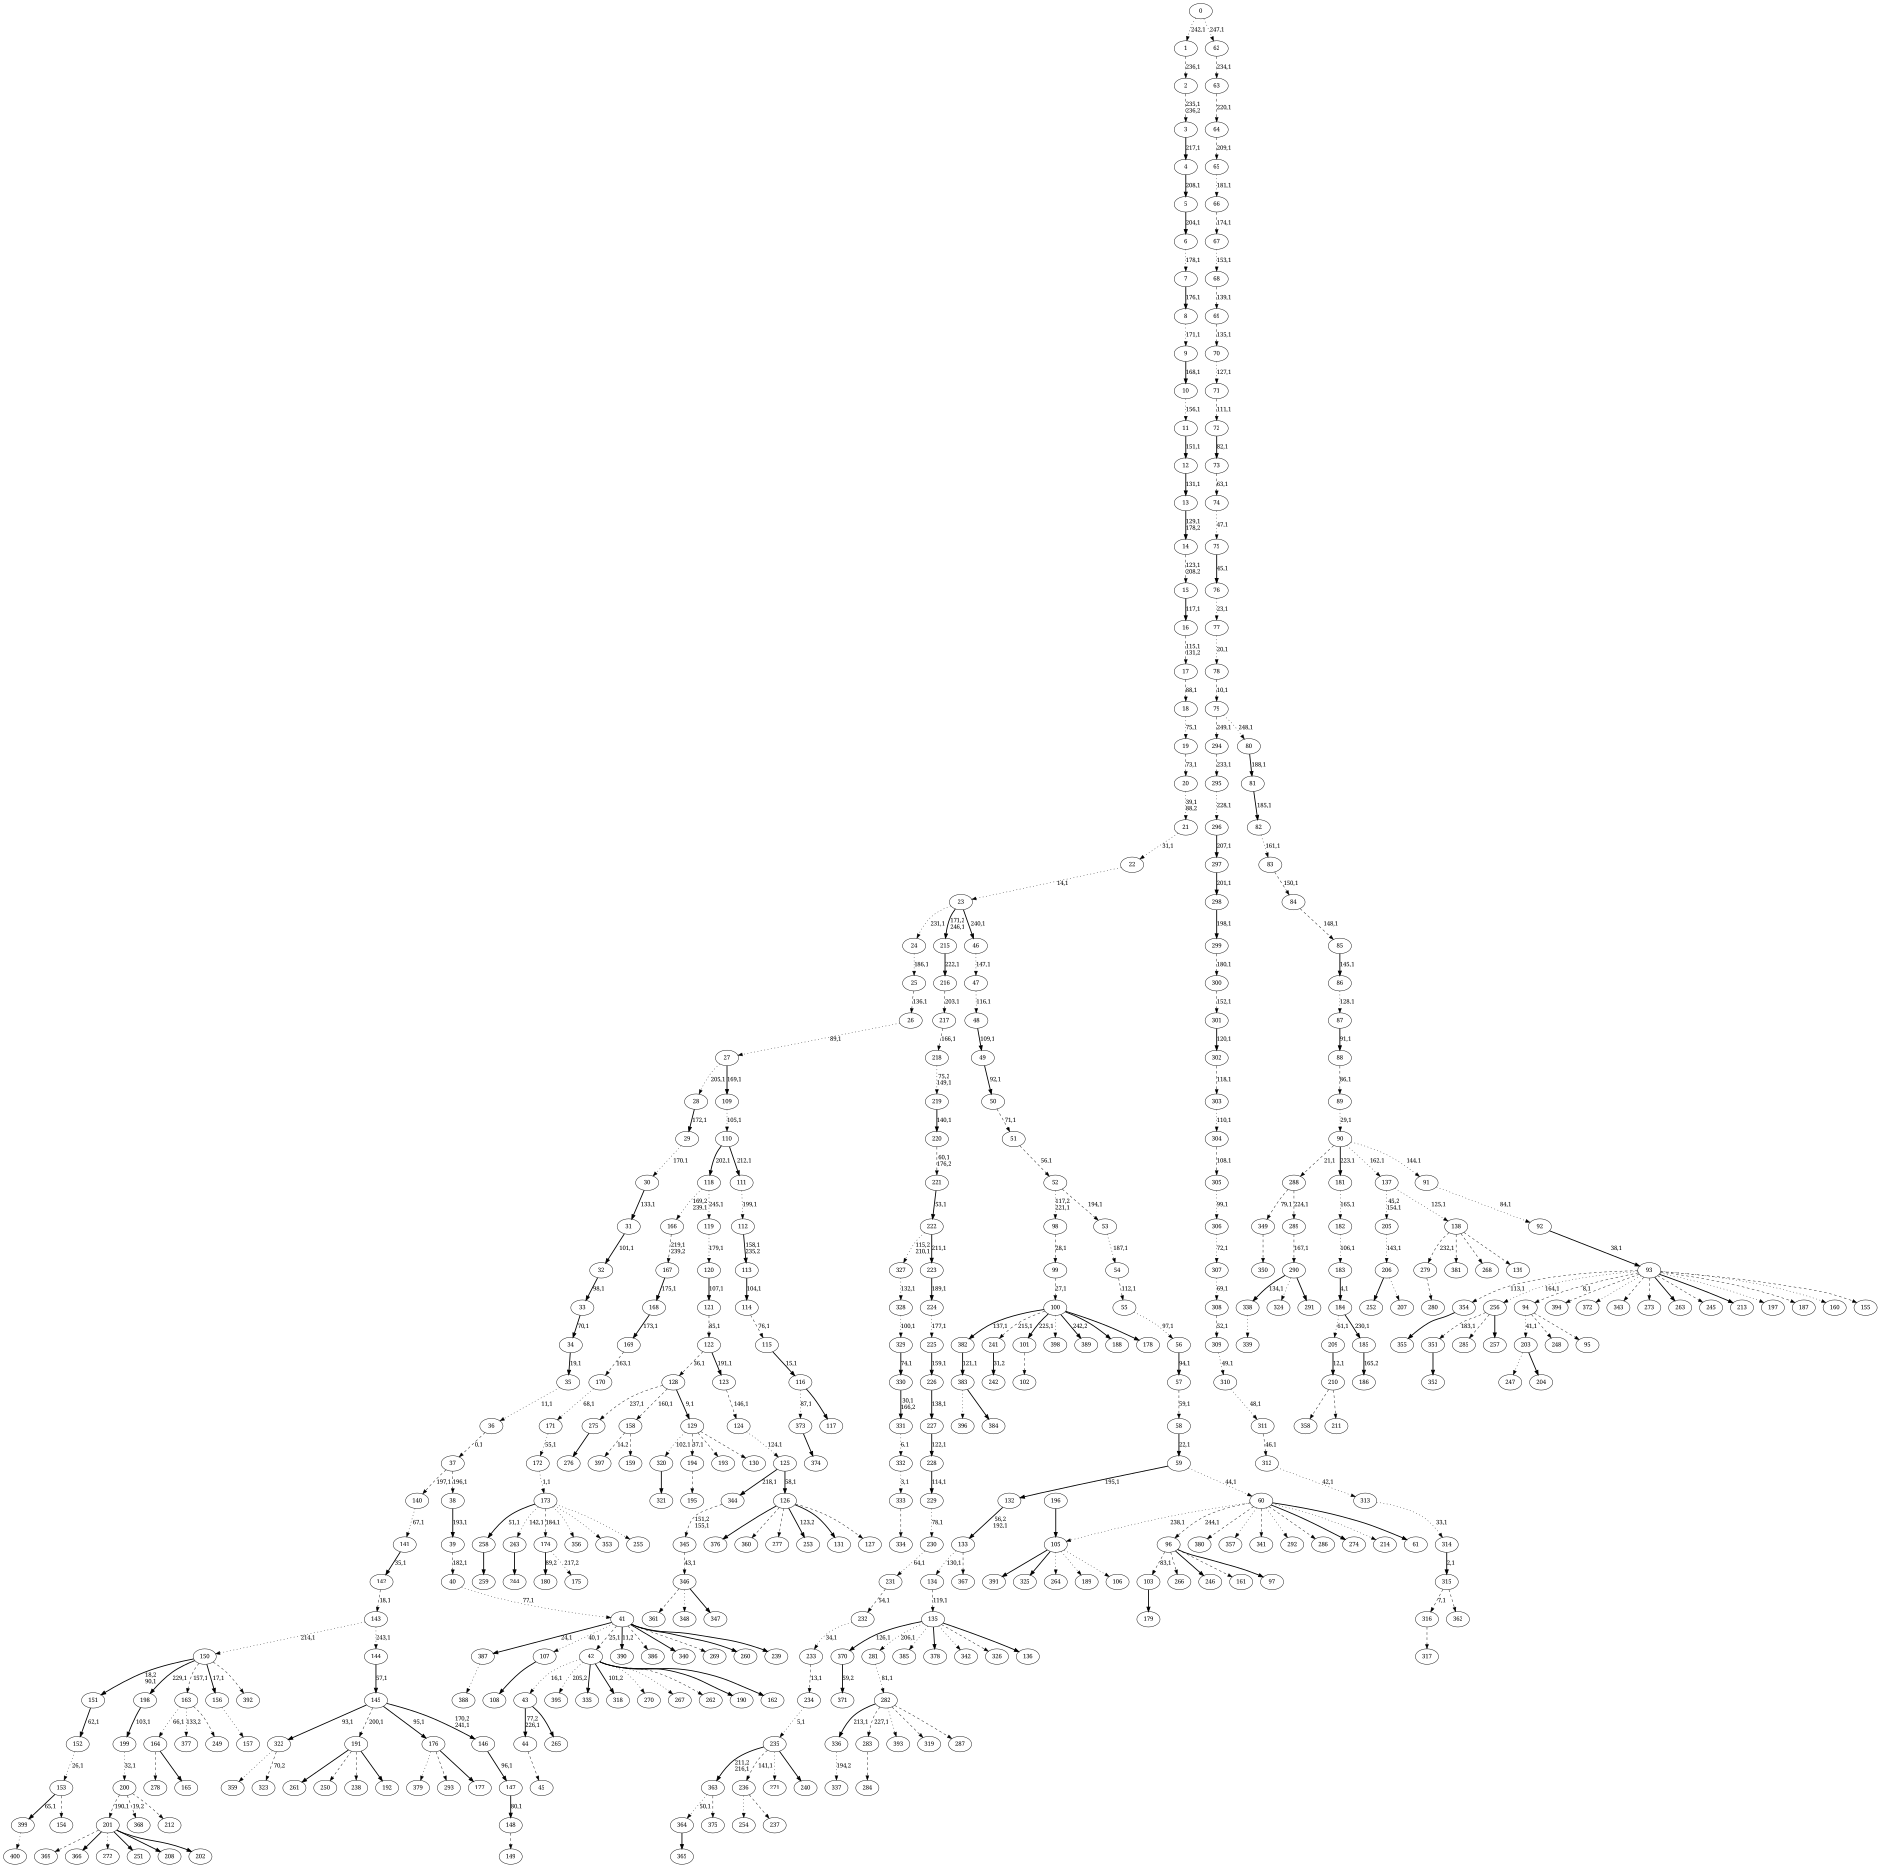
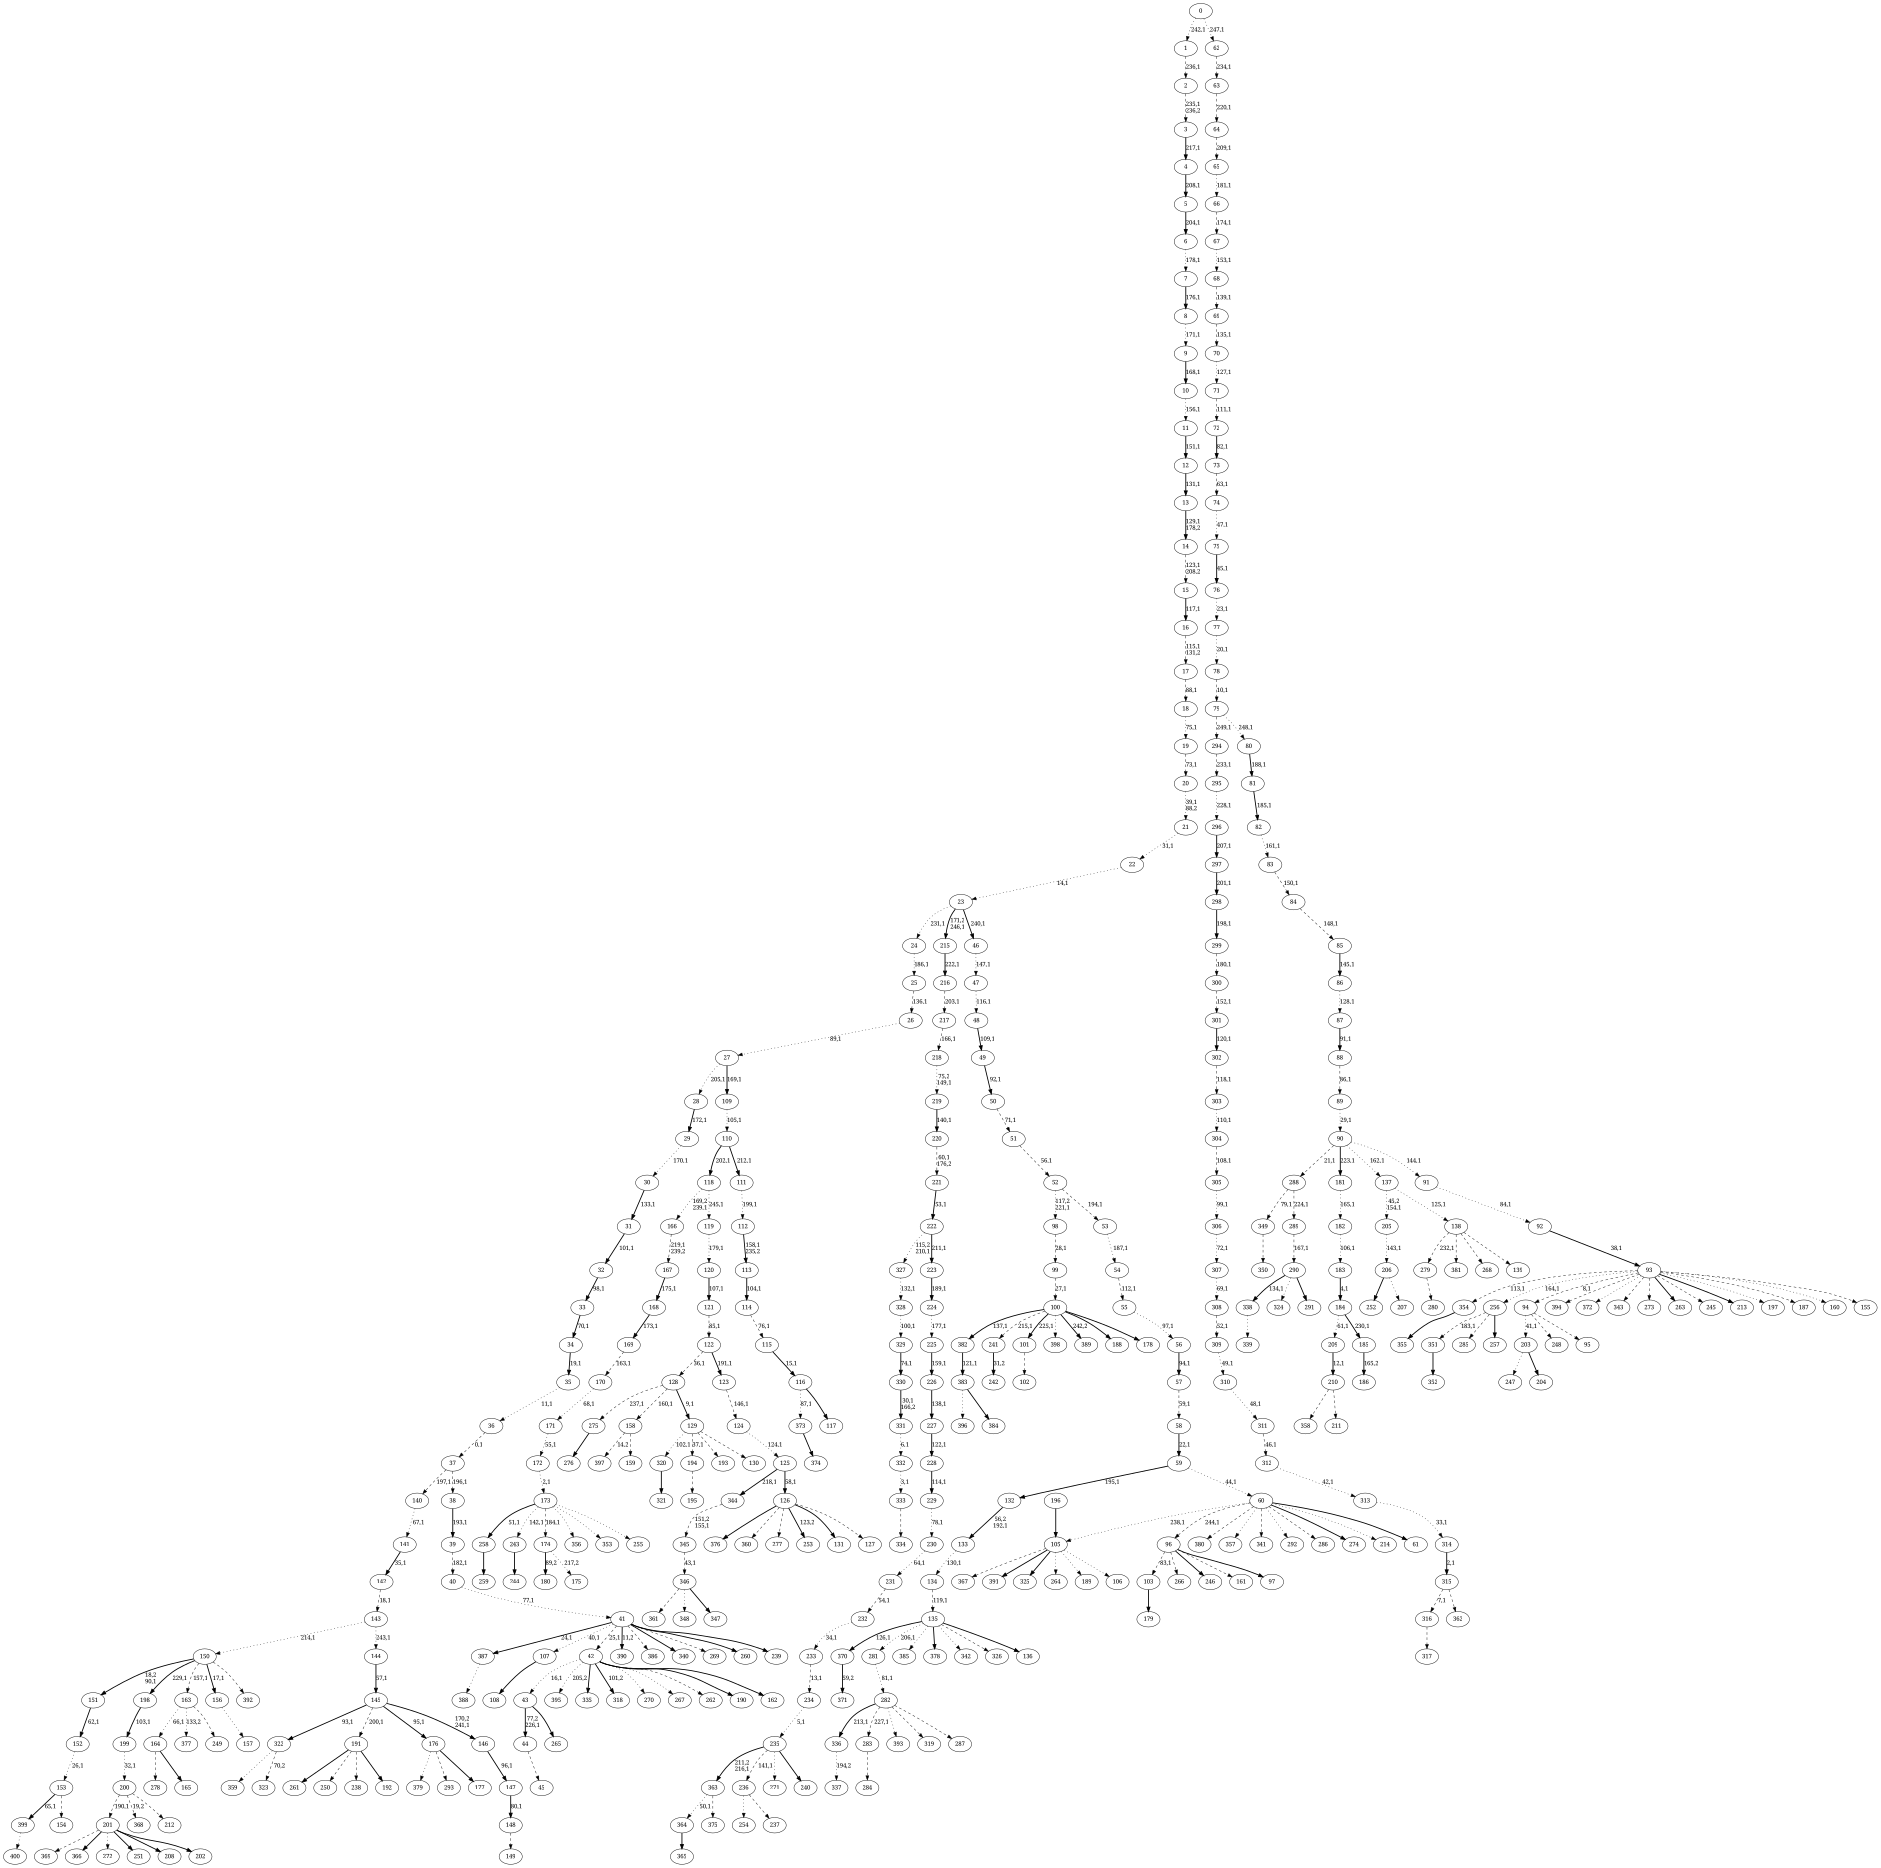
(547, 1482) -> (547, 1482)
(963, 1561) -> (1011, 1561)
